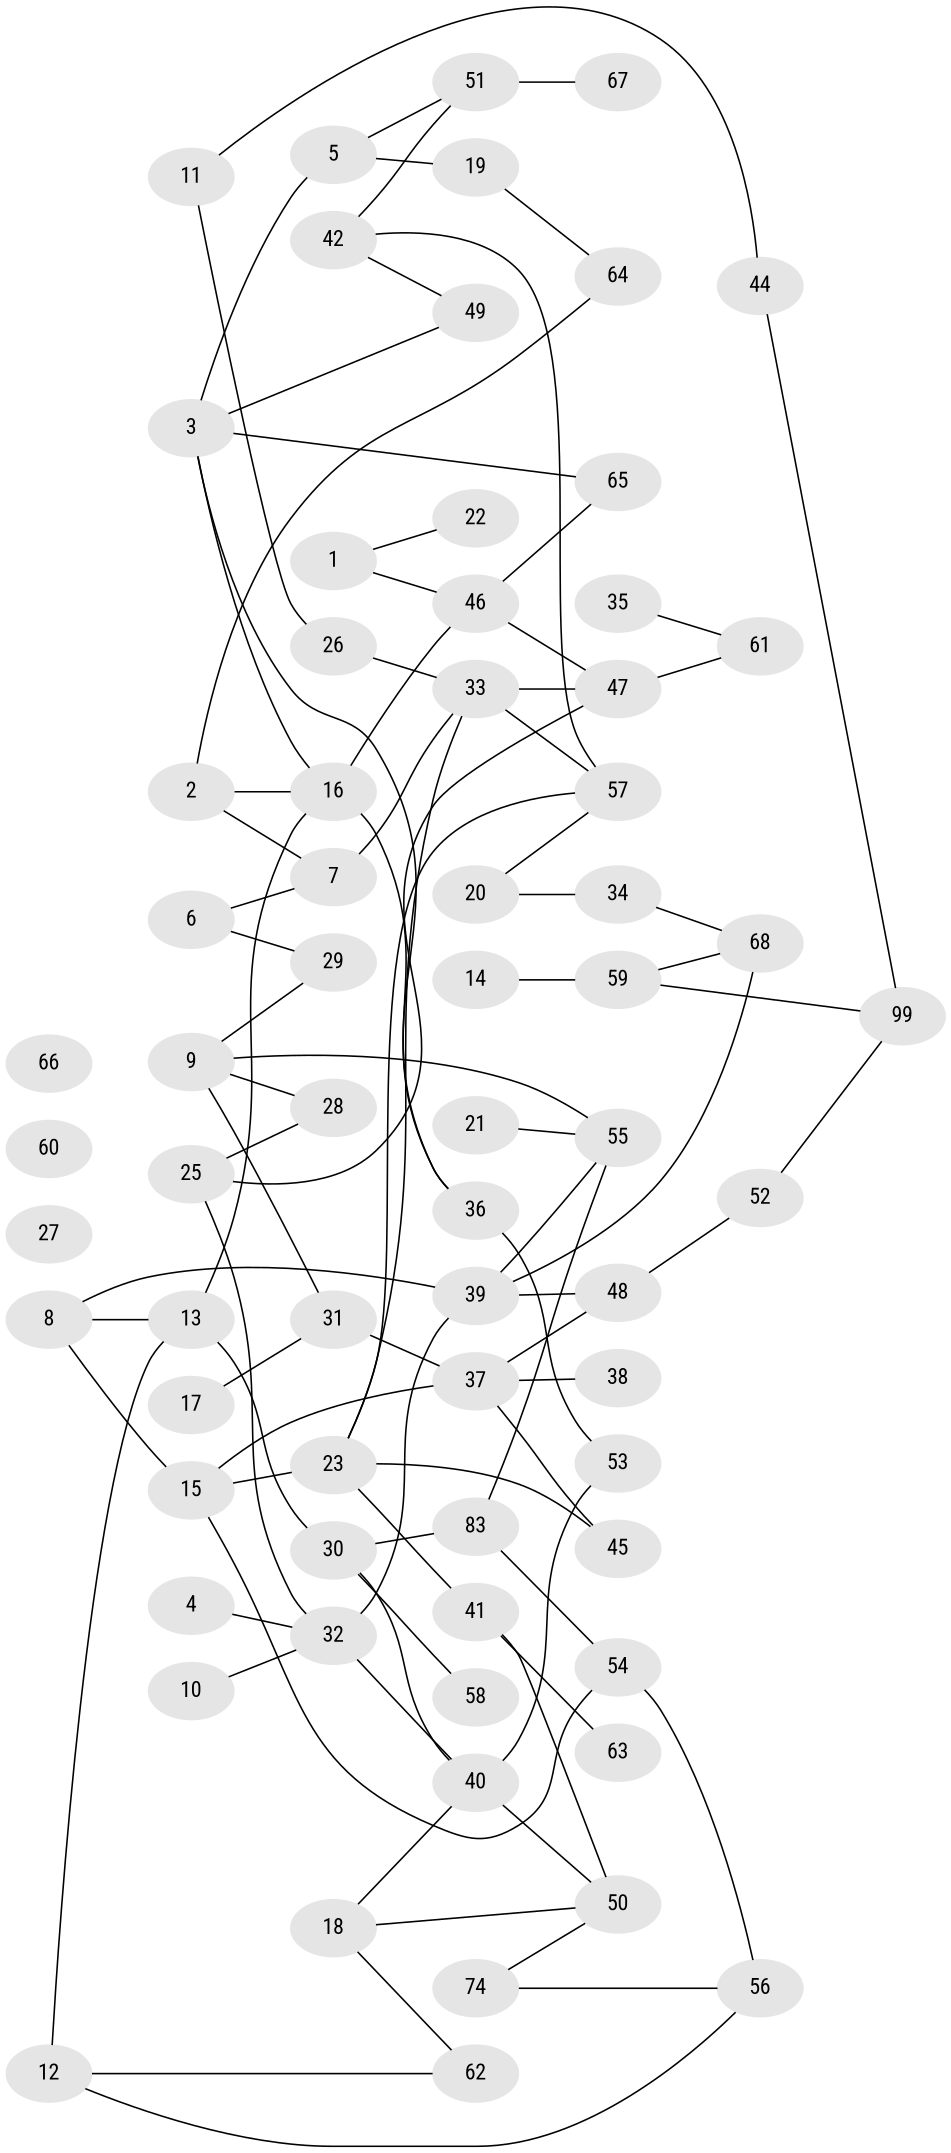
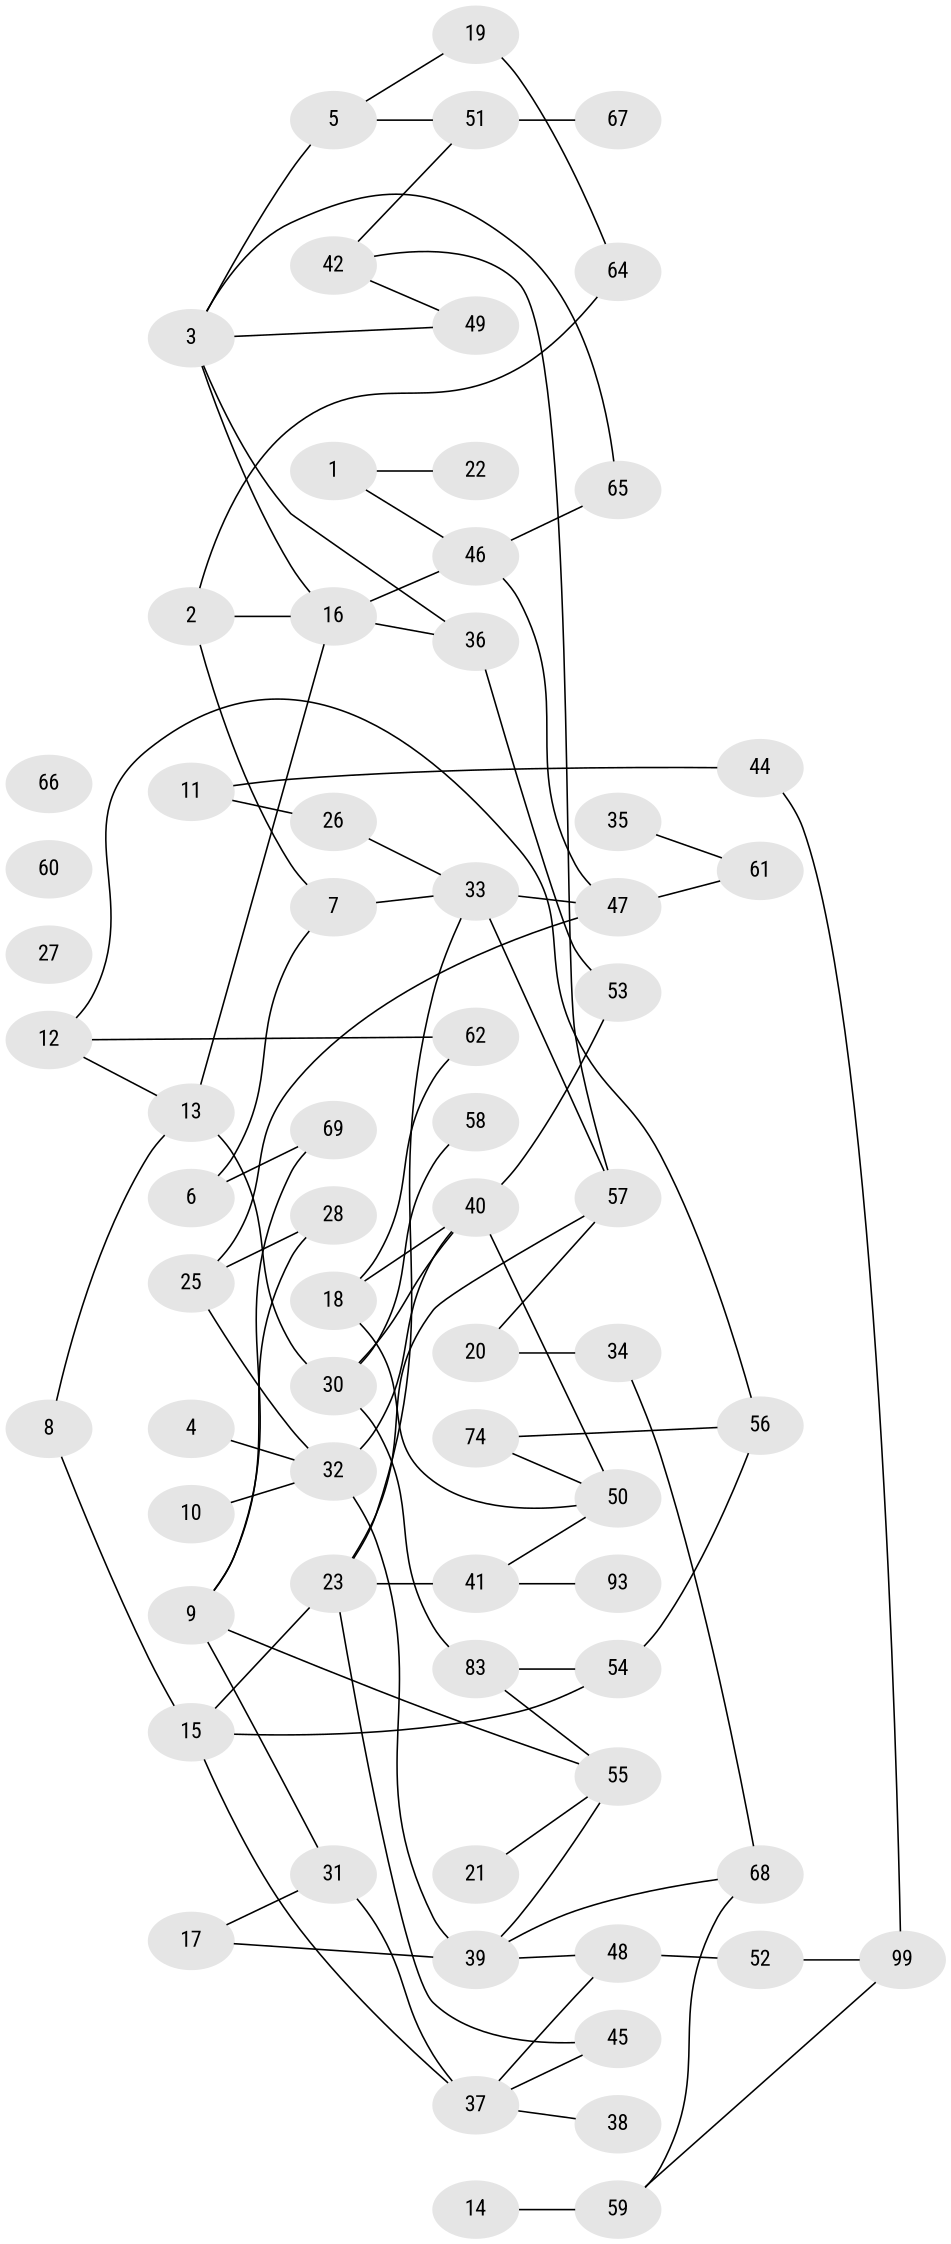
(333, 962) -> (333, 1130)
(257, 1268) -> (333, 1950)
(618, 1753) -> (618, 1584)
